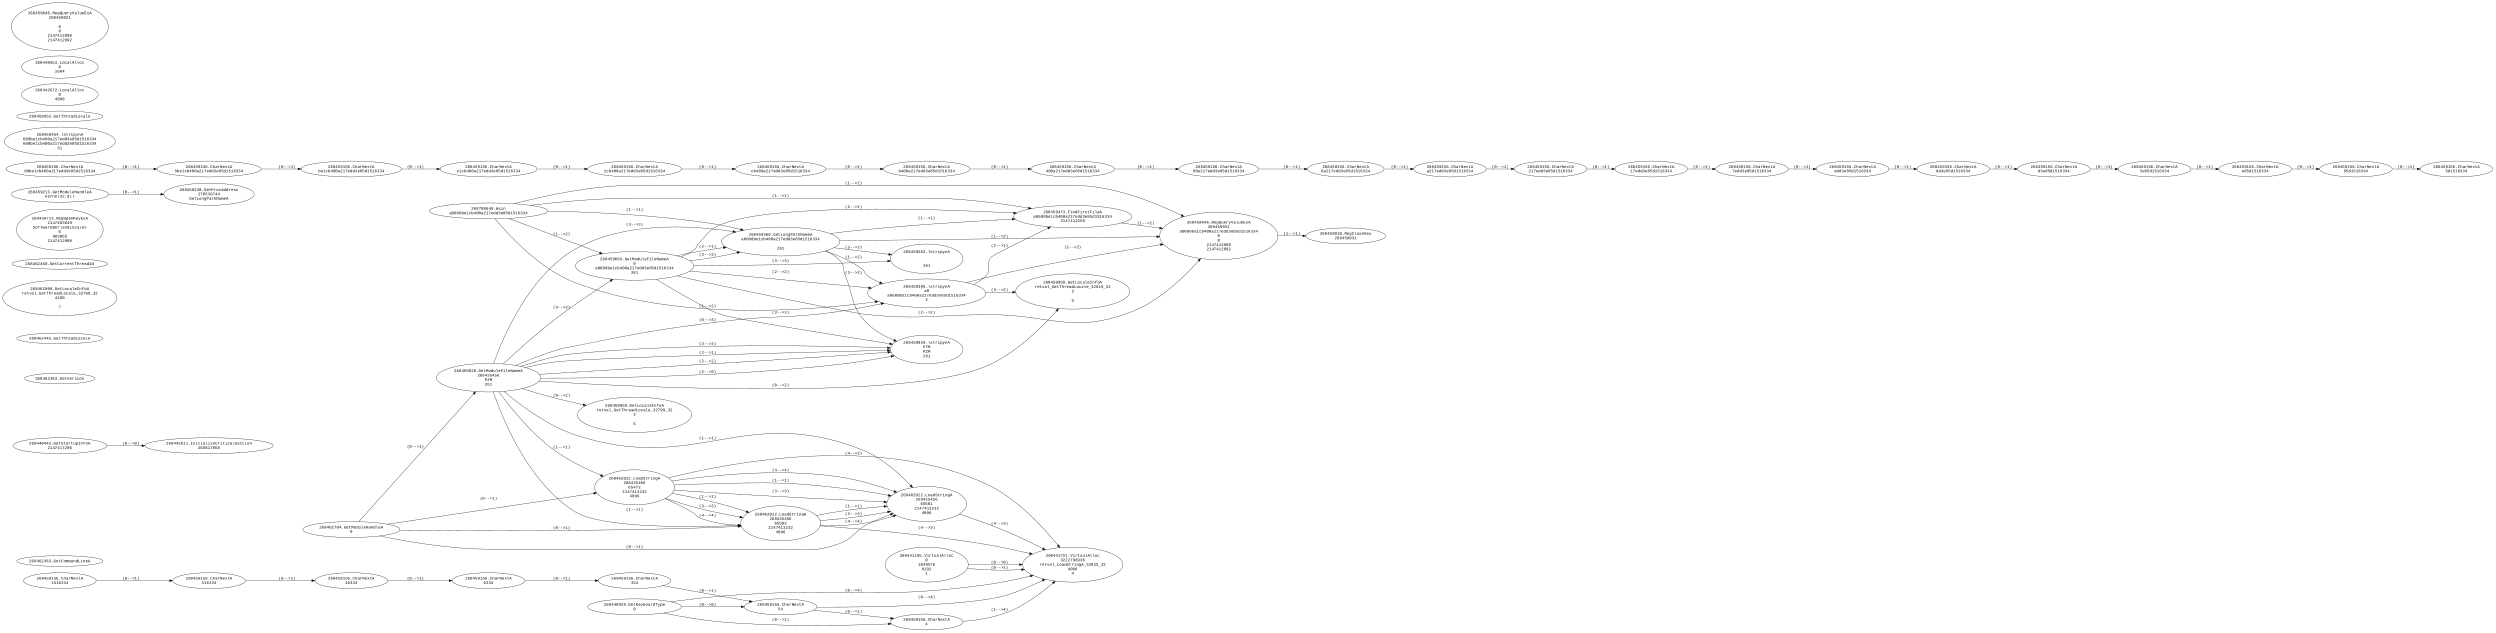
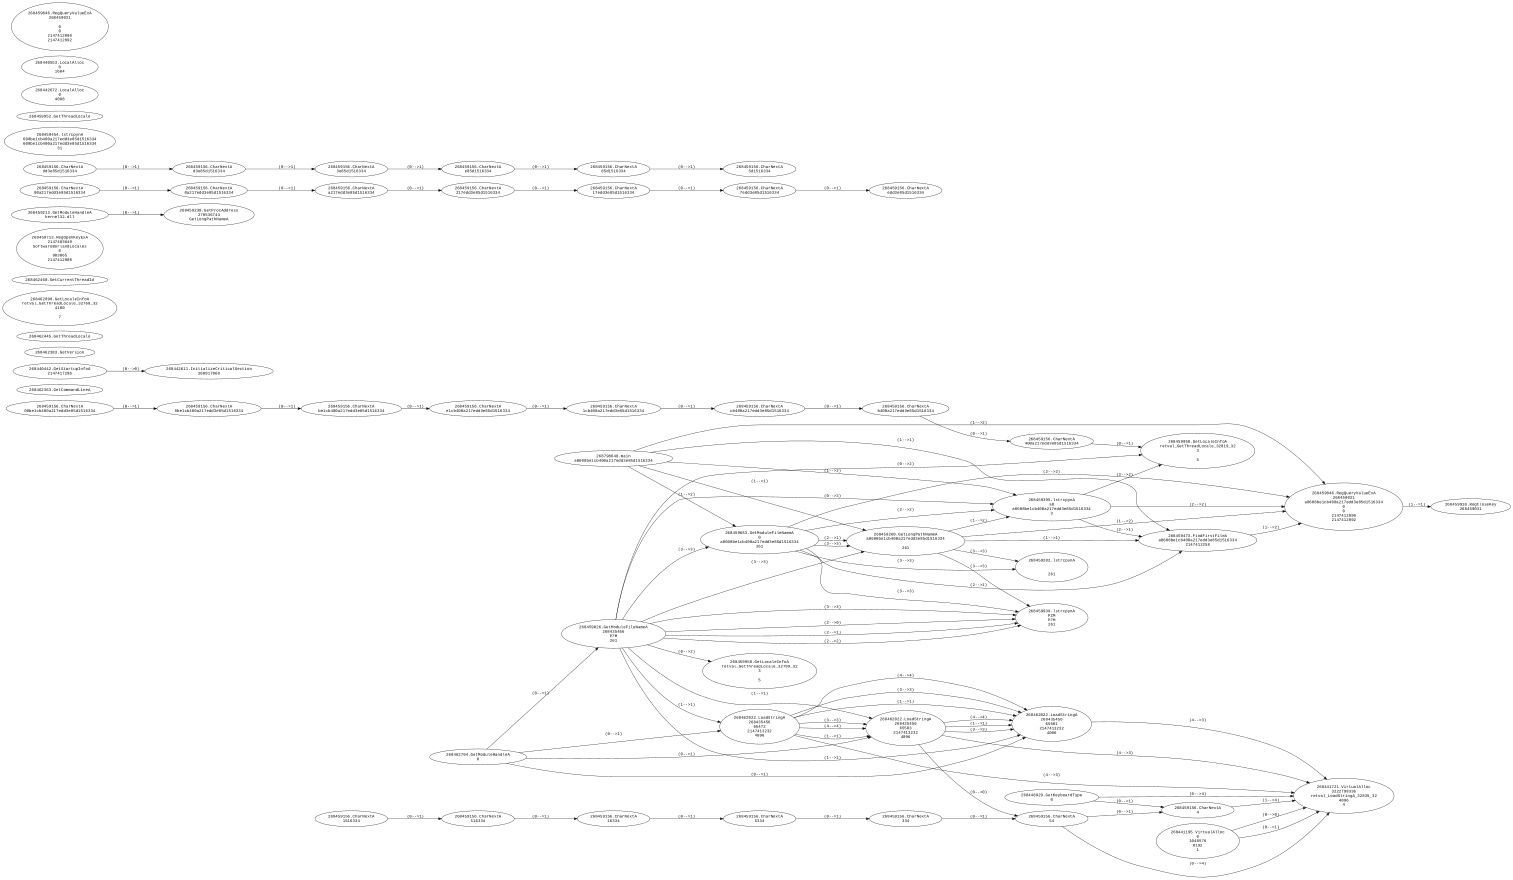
(1145, 169) -> (1115, 445)
(1901, 169) -> none
(711, 607) -> (962, 787)
